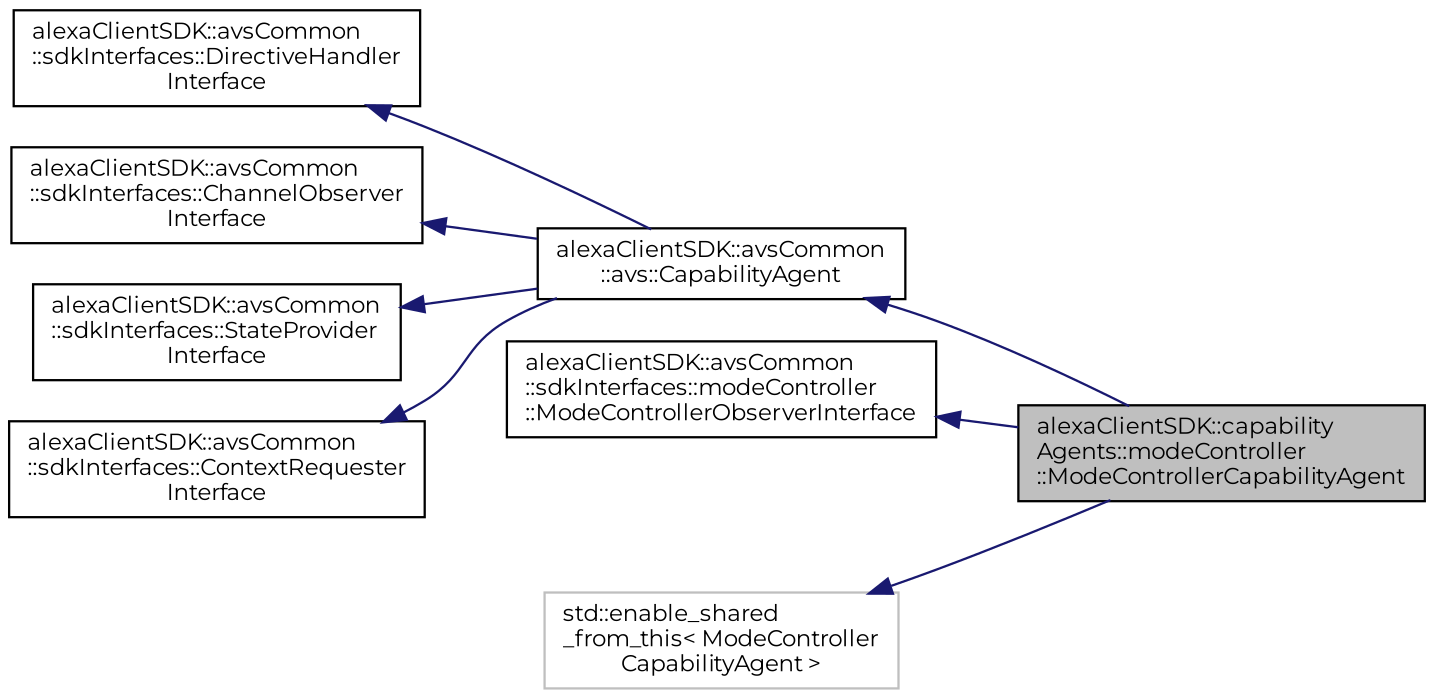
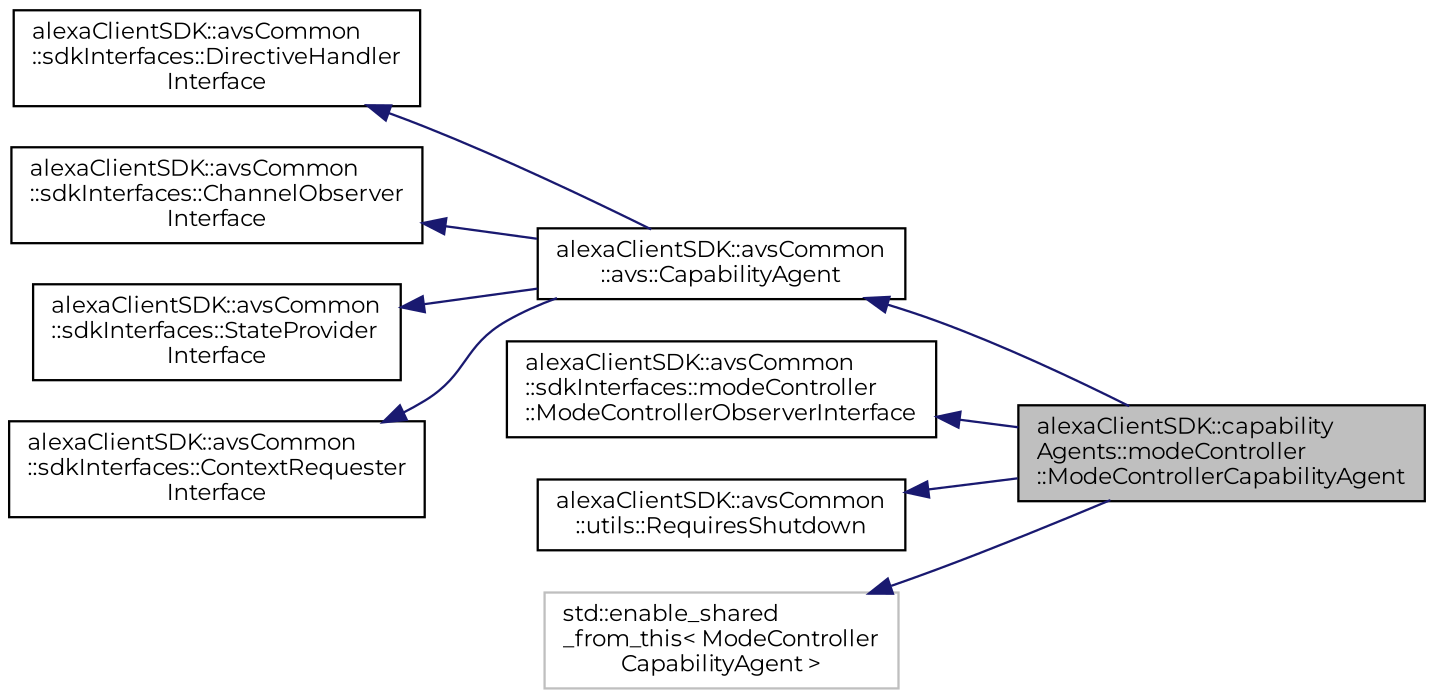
none -> (722, 515)
